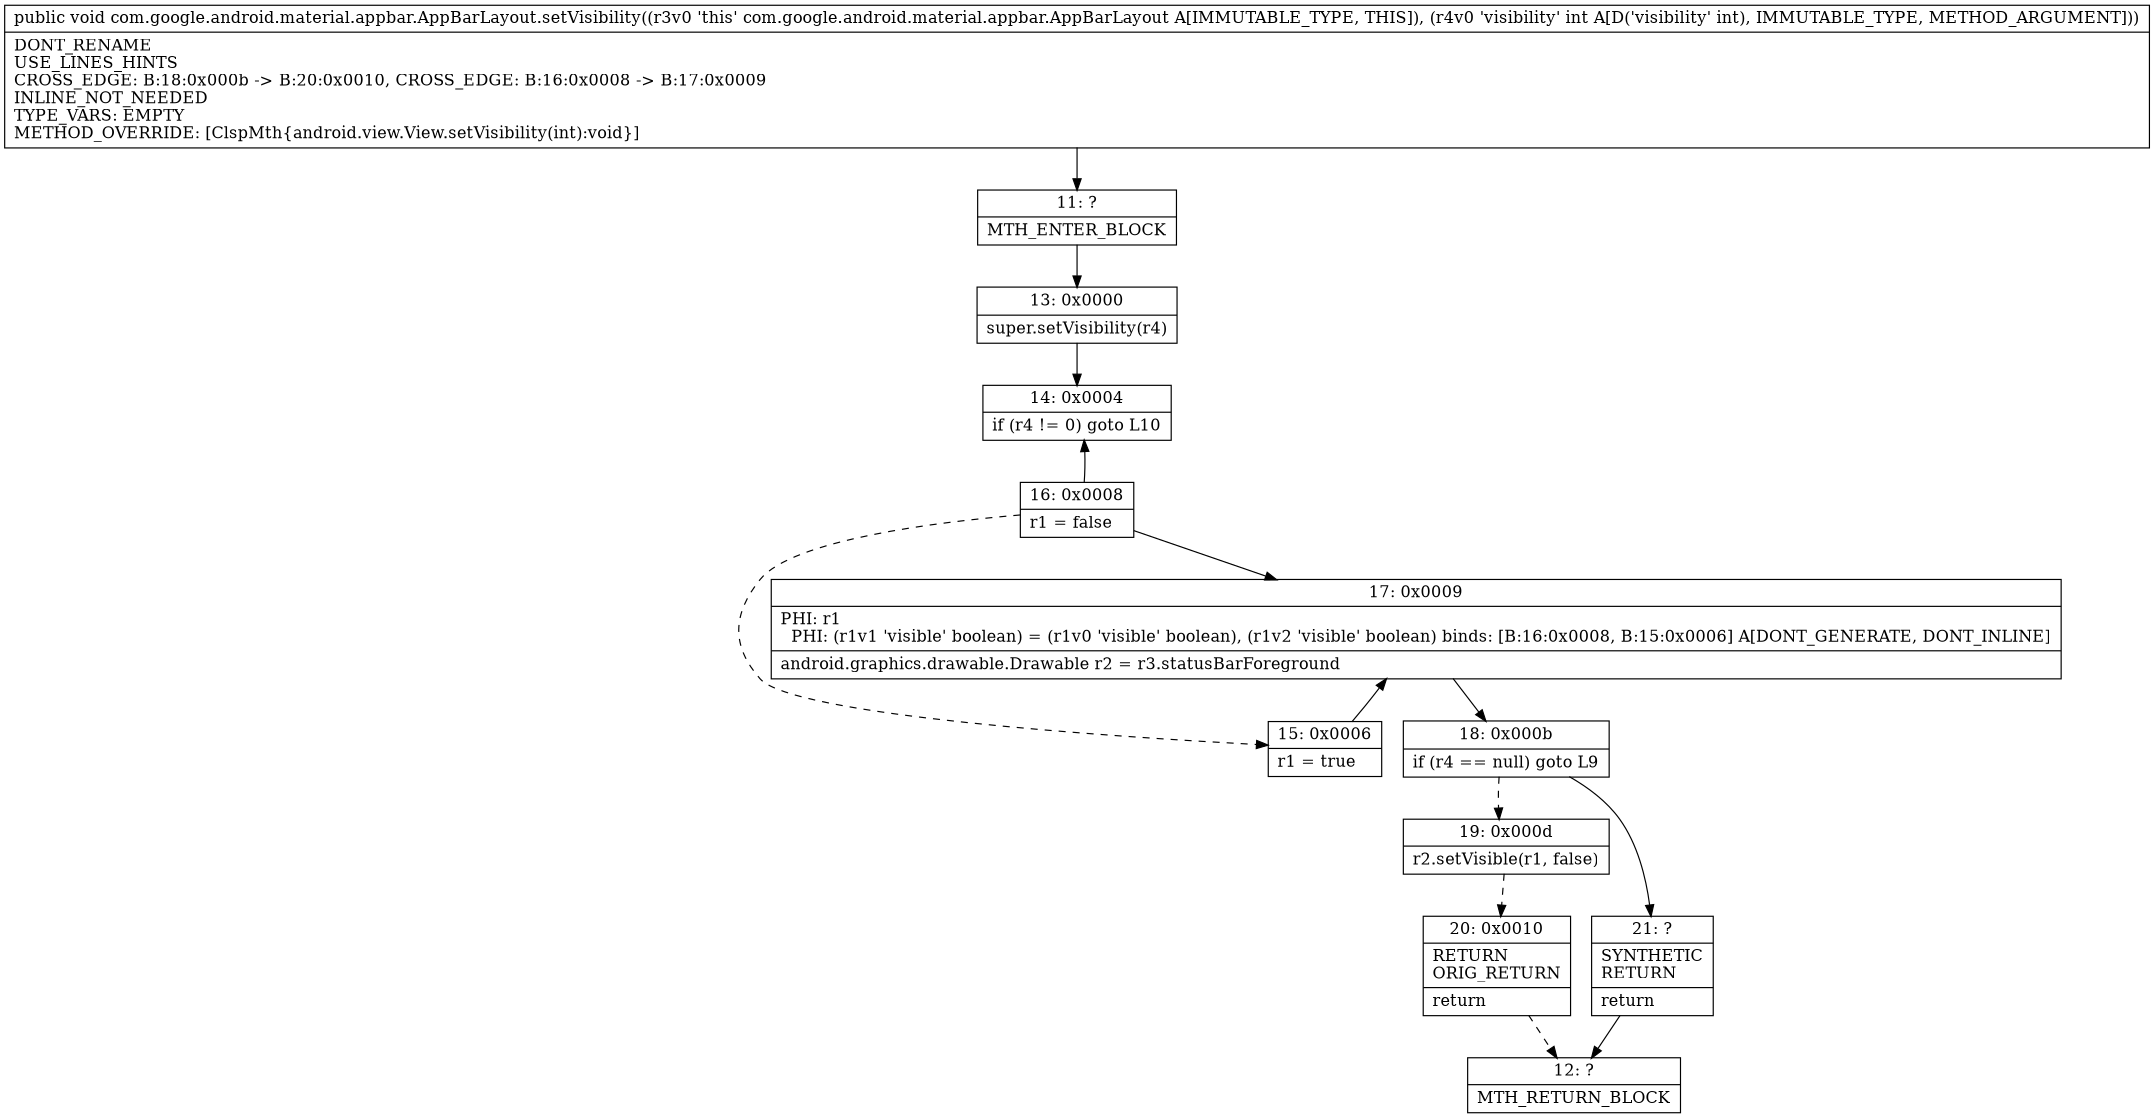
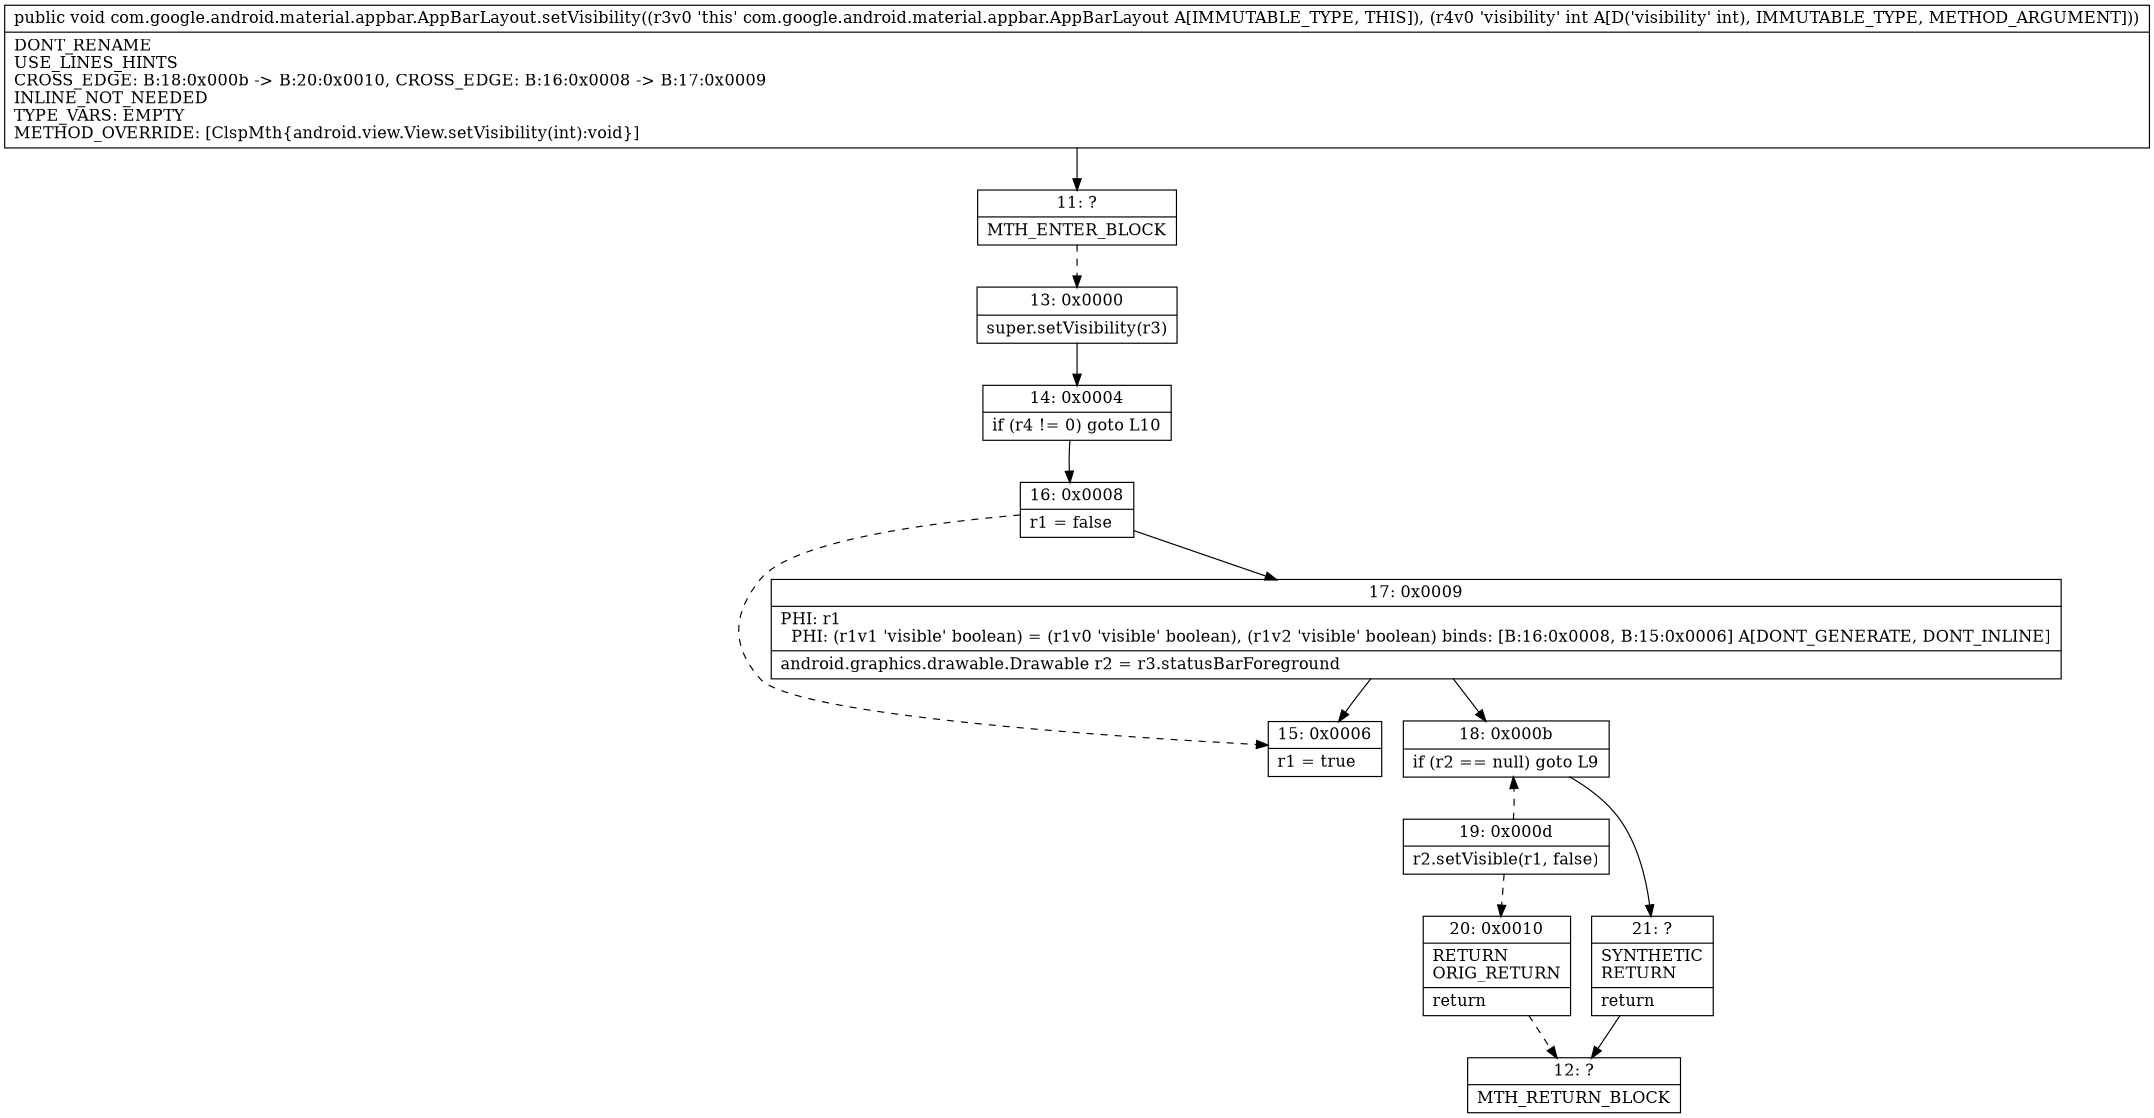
(1077, 260) -> (1077, 260)
(1077, 329) -> (1077, 329)
(1085, 467) -> (1069, 455)
(1366, 705) -> (1358, 695)
(1506, 762) -> (1506, 762)
(1498, 792) -> (1514, 804)
